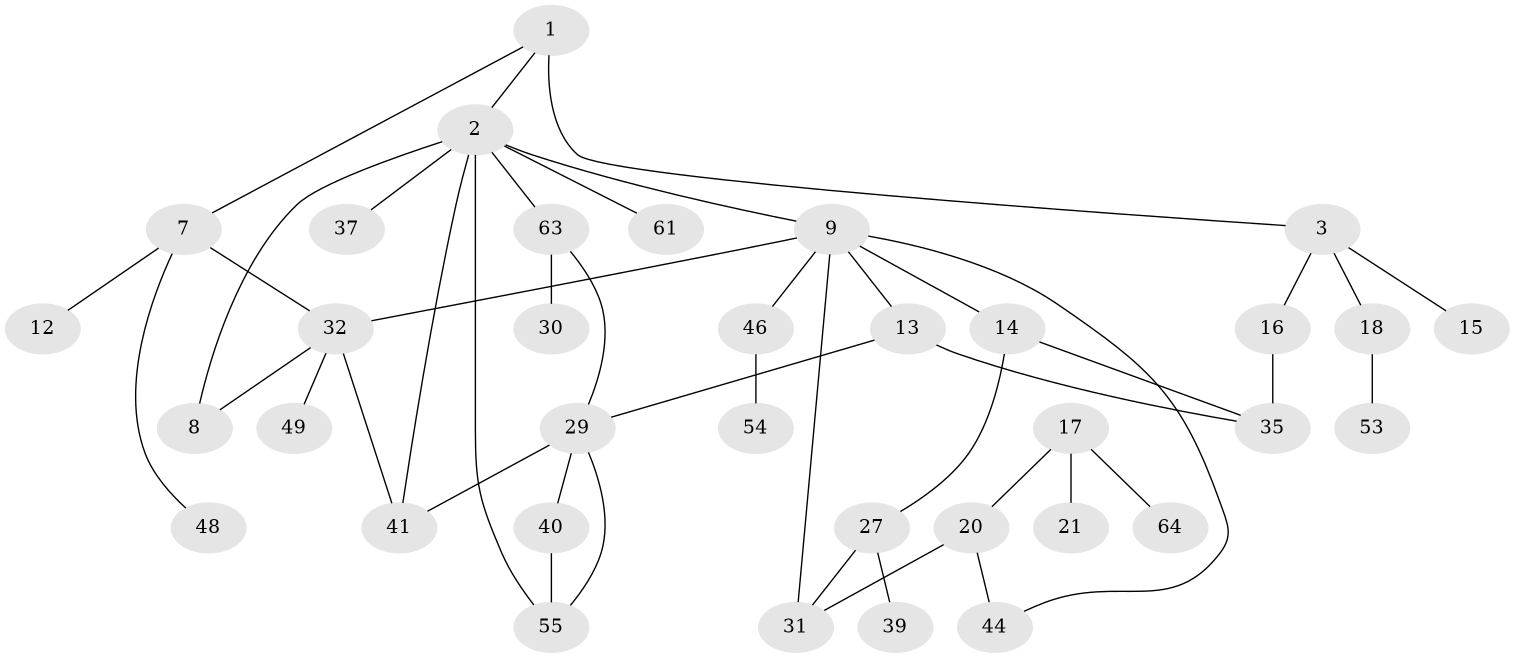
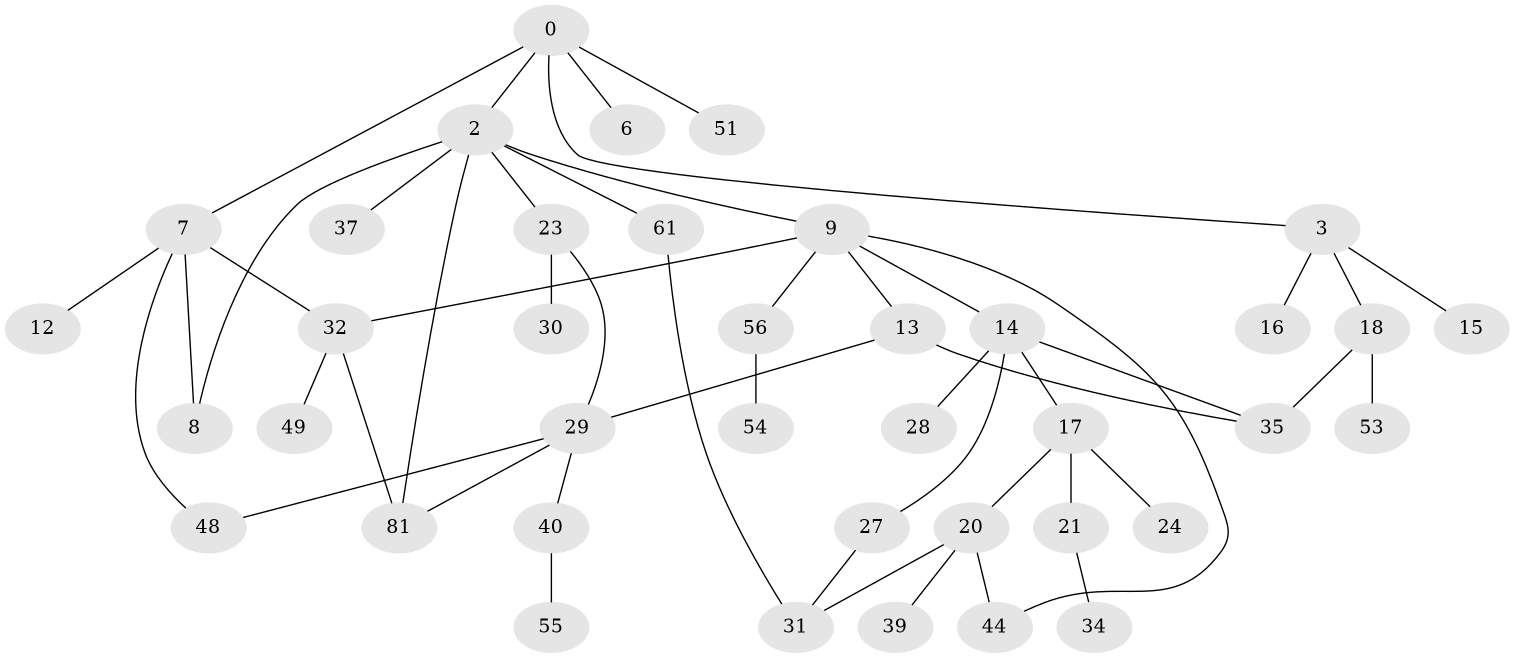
(551, 30) -> (551, 30)
none -> (627, 130)
none -> (727, 130)
(551, 229) -> (551, 229)
(756, 329) -> (756, 329)
(265, 379) -> (189, 329)
(1273, 379) -> (1323, 379)
(475, 387) -> none
none -> (1046, 389)
(814, 428) -> (701, 437)
none -> (919, 428)
(399, 528) -> (399, 528)
(1171, 528) -> (1171, 528)
(605, 532) -> (393, 478)
(882, 569) -> (933, 578)
none -> (1094, 627)
